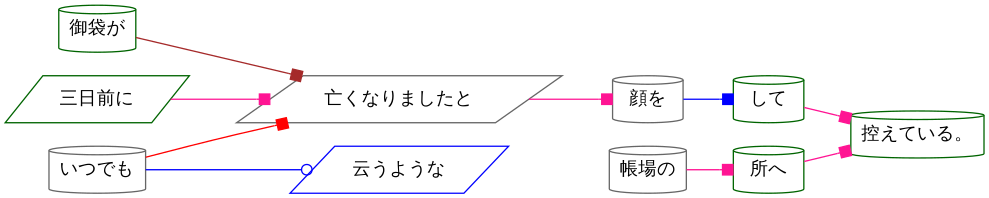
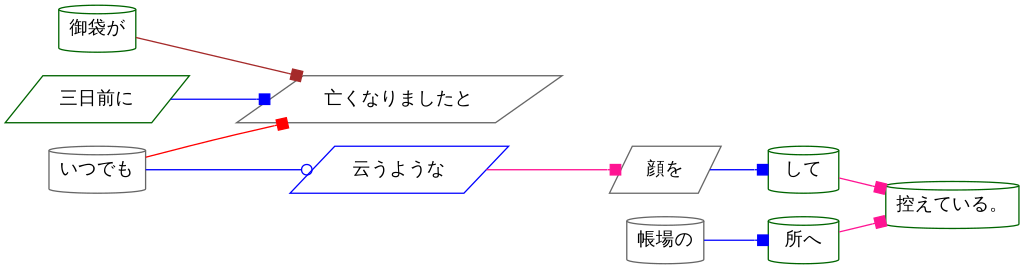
(214, 99) -> (214, 99)
(564, 99) -> (547, 170)
(648, 99) -> (665, 170)
(703, 170) -> (729, 240)
